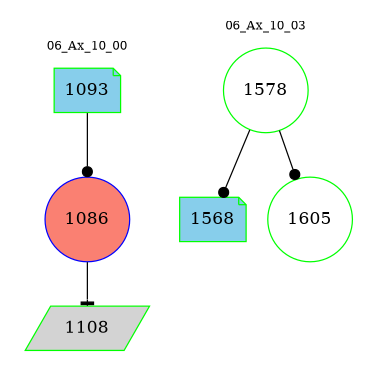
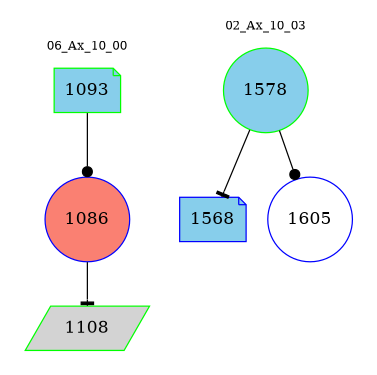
(266, 26) -> (266, 26)
(266, 90) -> (266, 90)
(238, 159) -> (237, 161)
(213, 219) -> (213, 219)
(310, 219) -> (310, 219)
